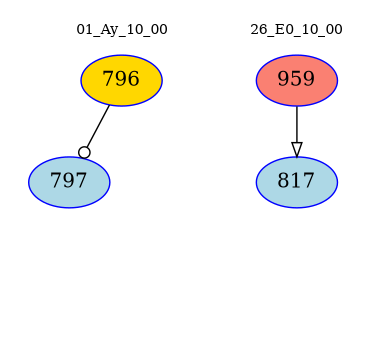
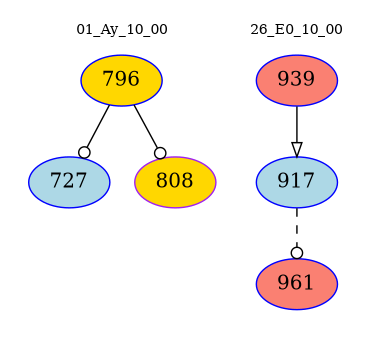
(297, 81) -> (297, 81)
(69, 182) -> (69, 182)
none -> (175, 182)
(297, 182) -> (297, 182)
none -> (297, 284)
